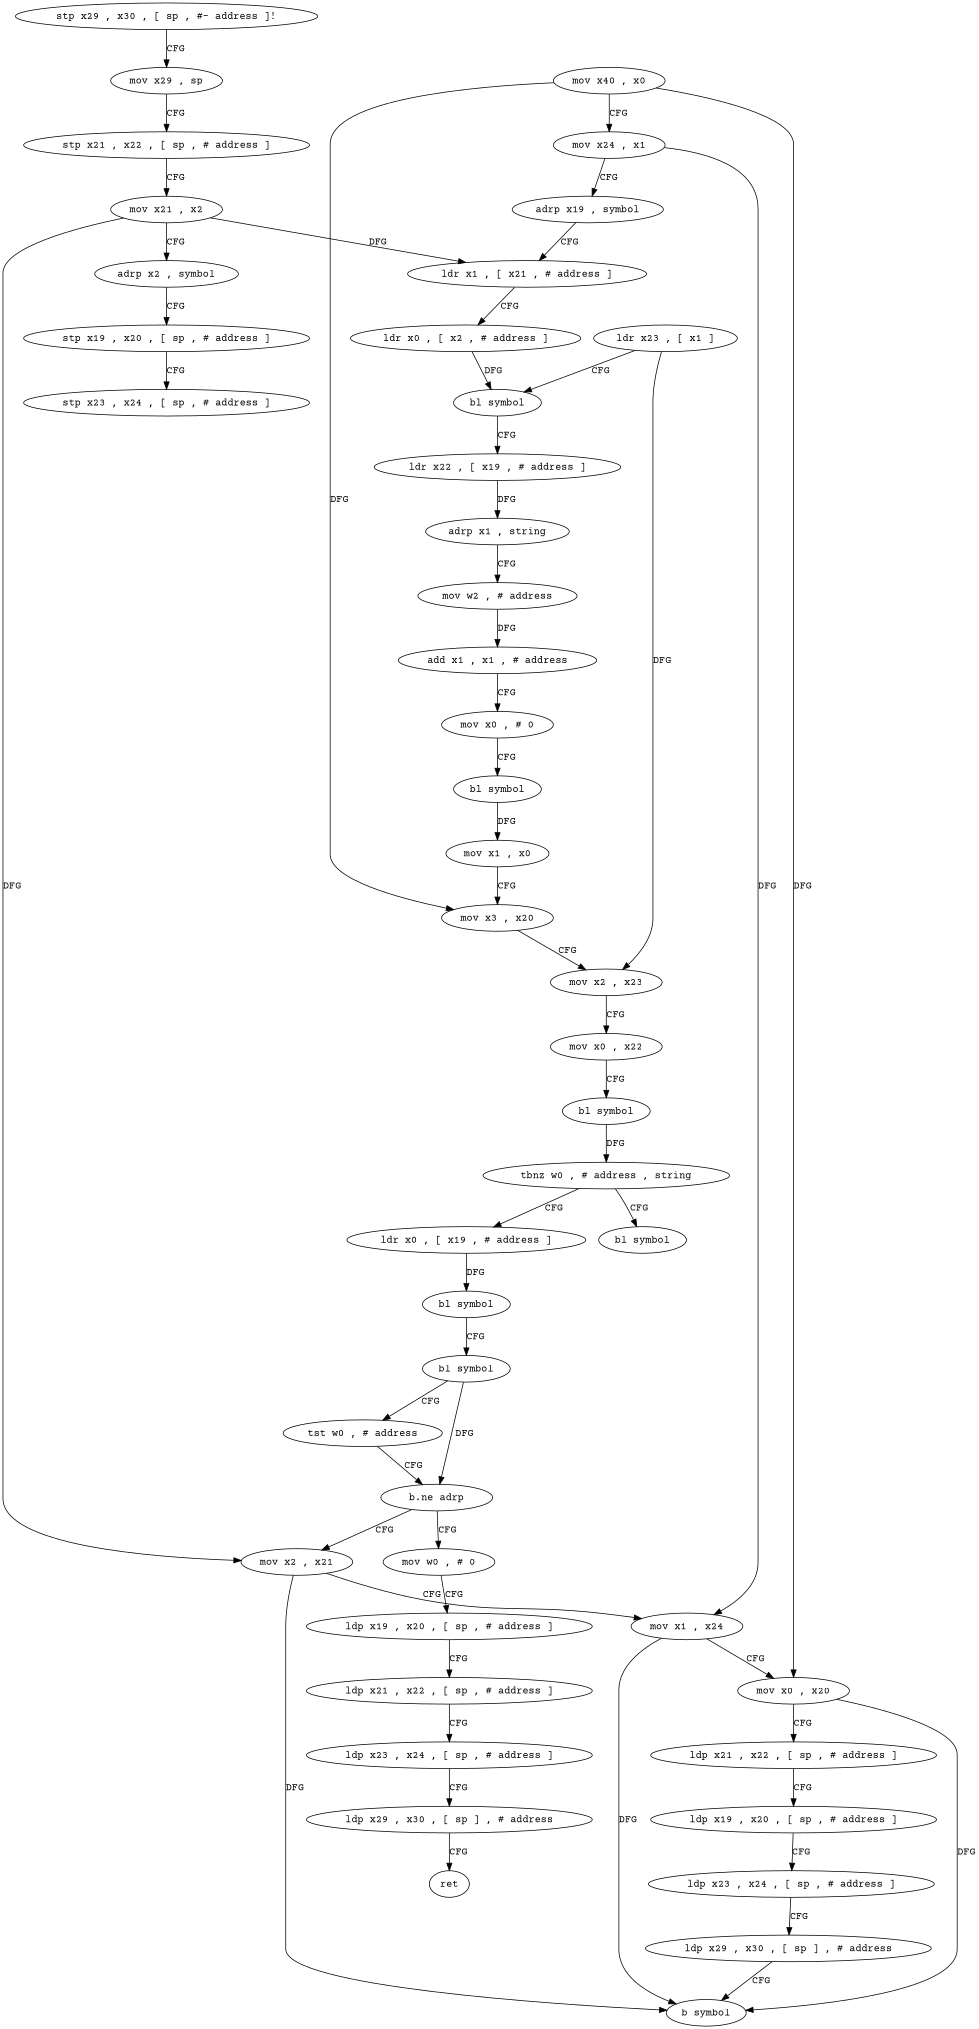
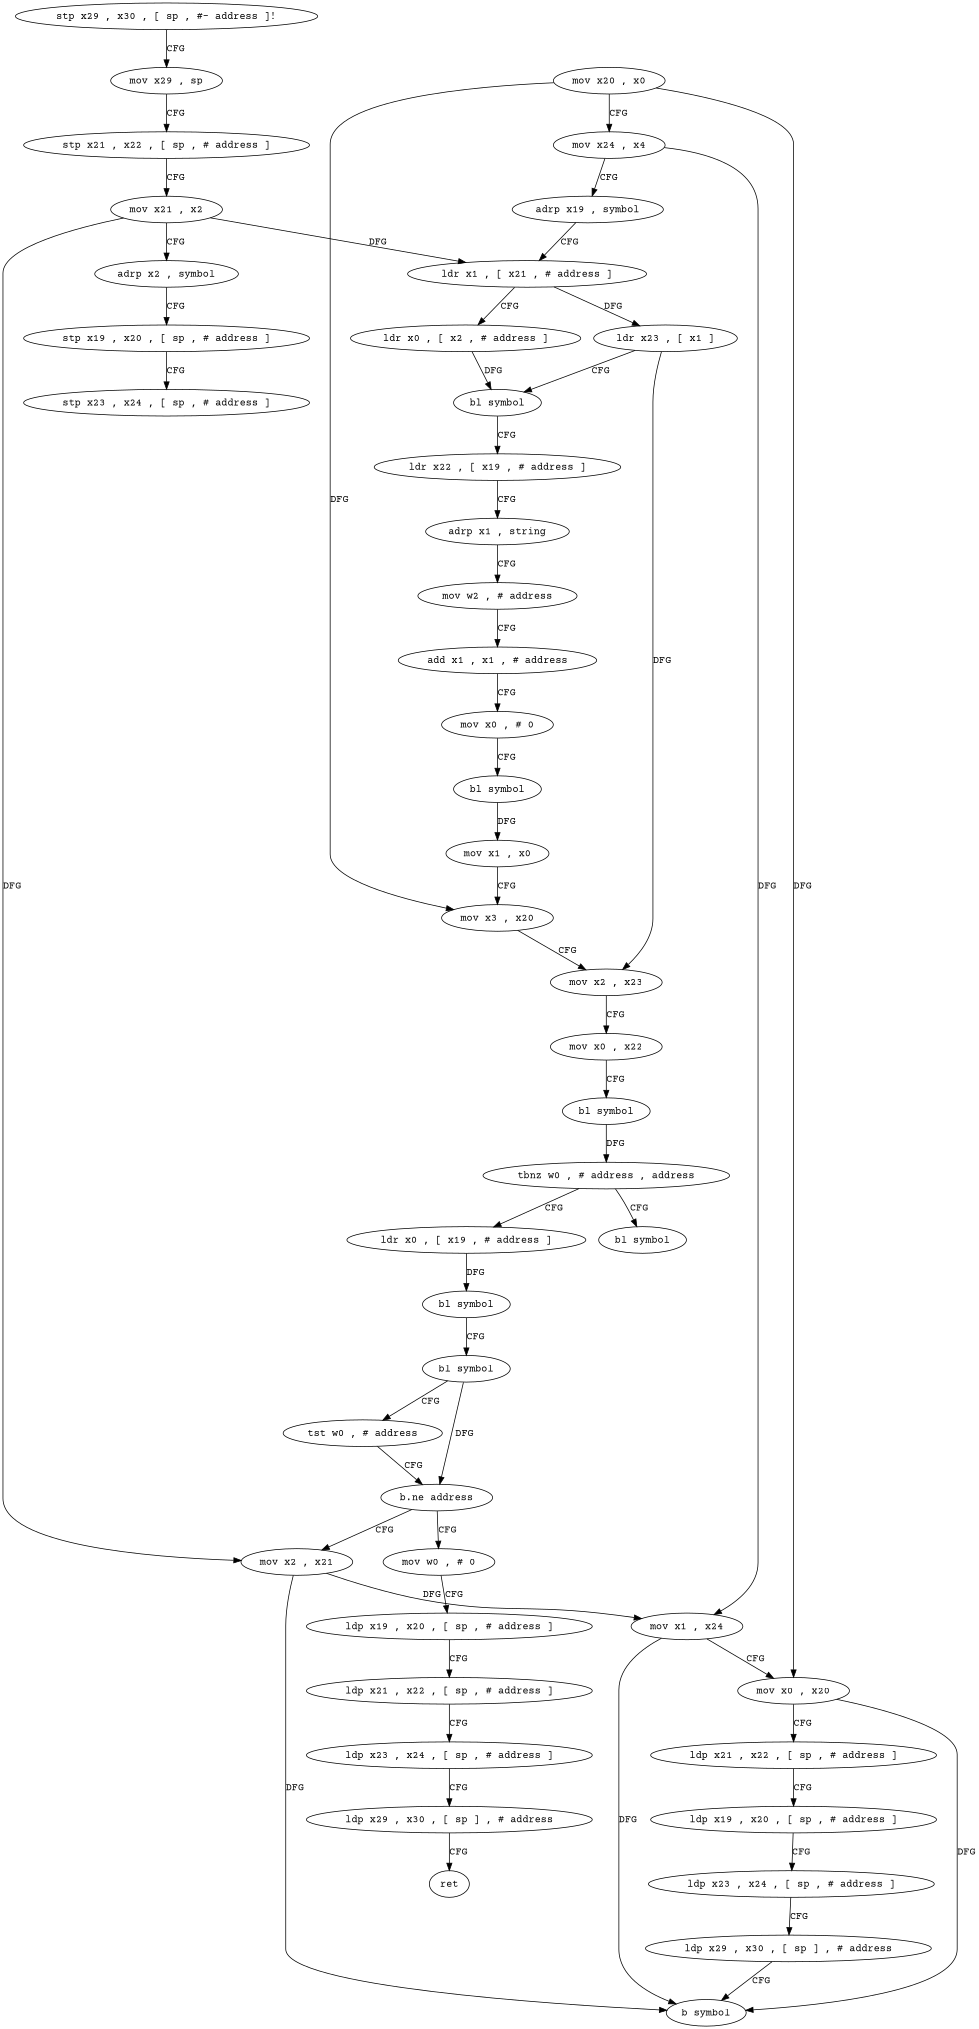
(609, 81) -> (609, 81)
(609, 145) -> (609, 145)
none -> (594, 305)
(507, 499) -> (507, 499)
(507, 628) -> (507, 628)
(606, 1176) -> (606, 1176)
(437, 1498) -> (437, 1498)
(432, 1594) -> (432, 1594)
